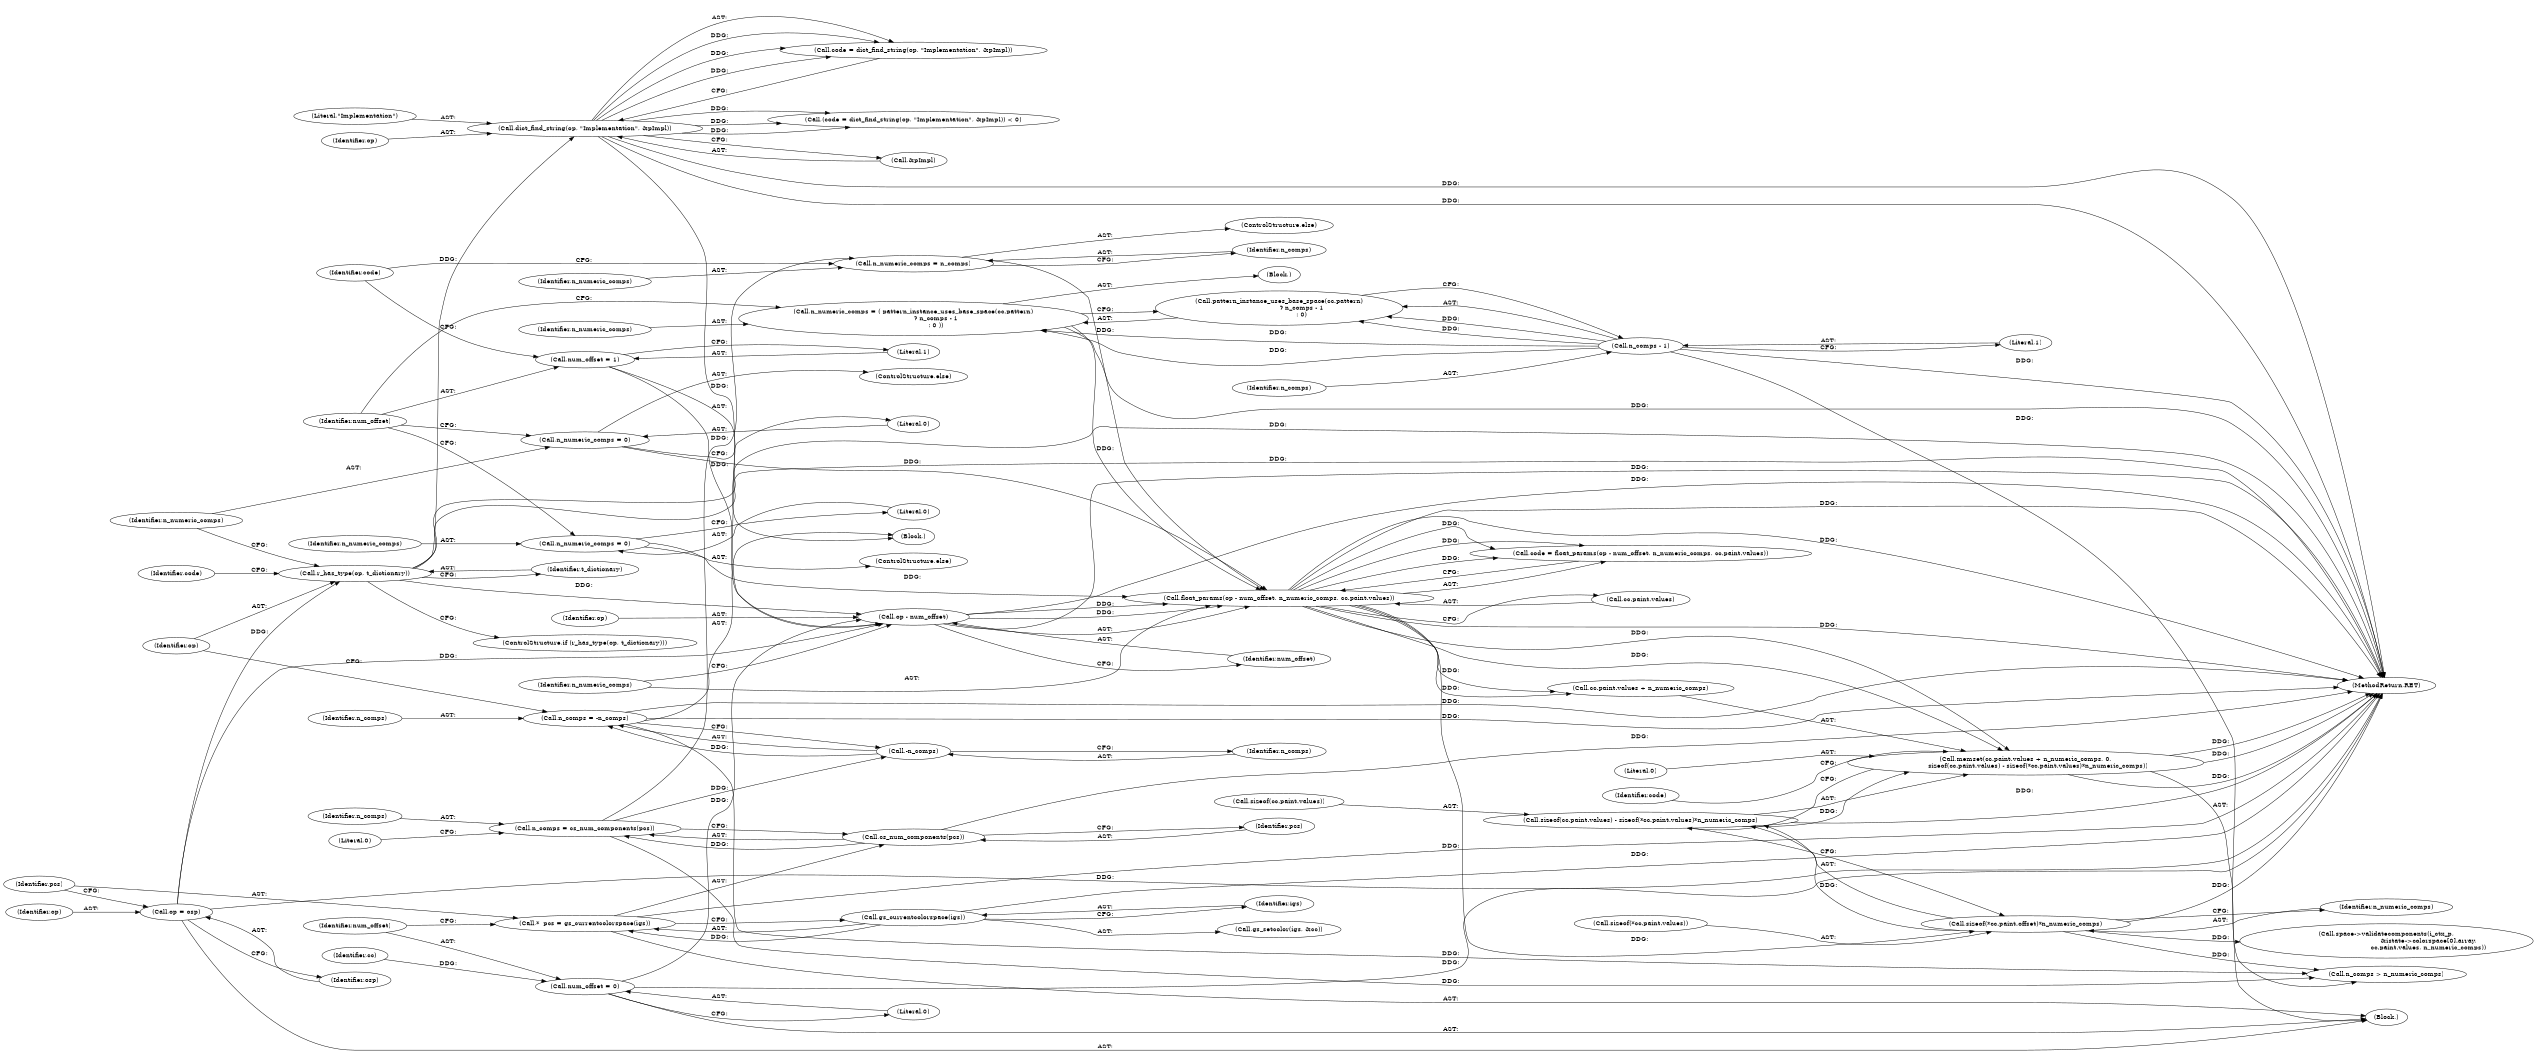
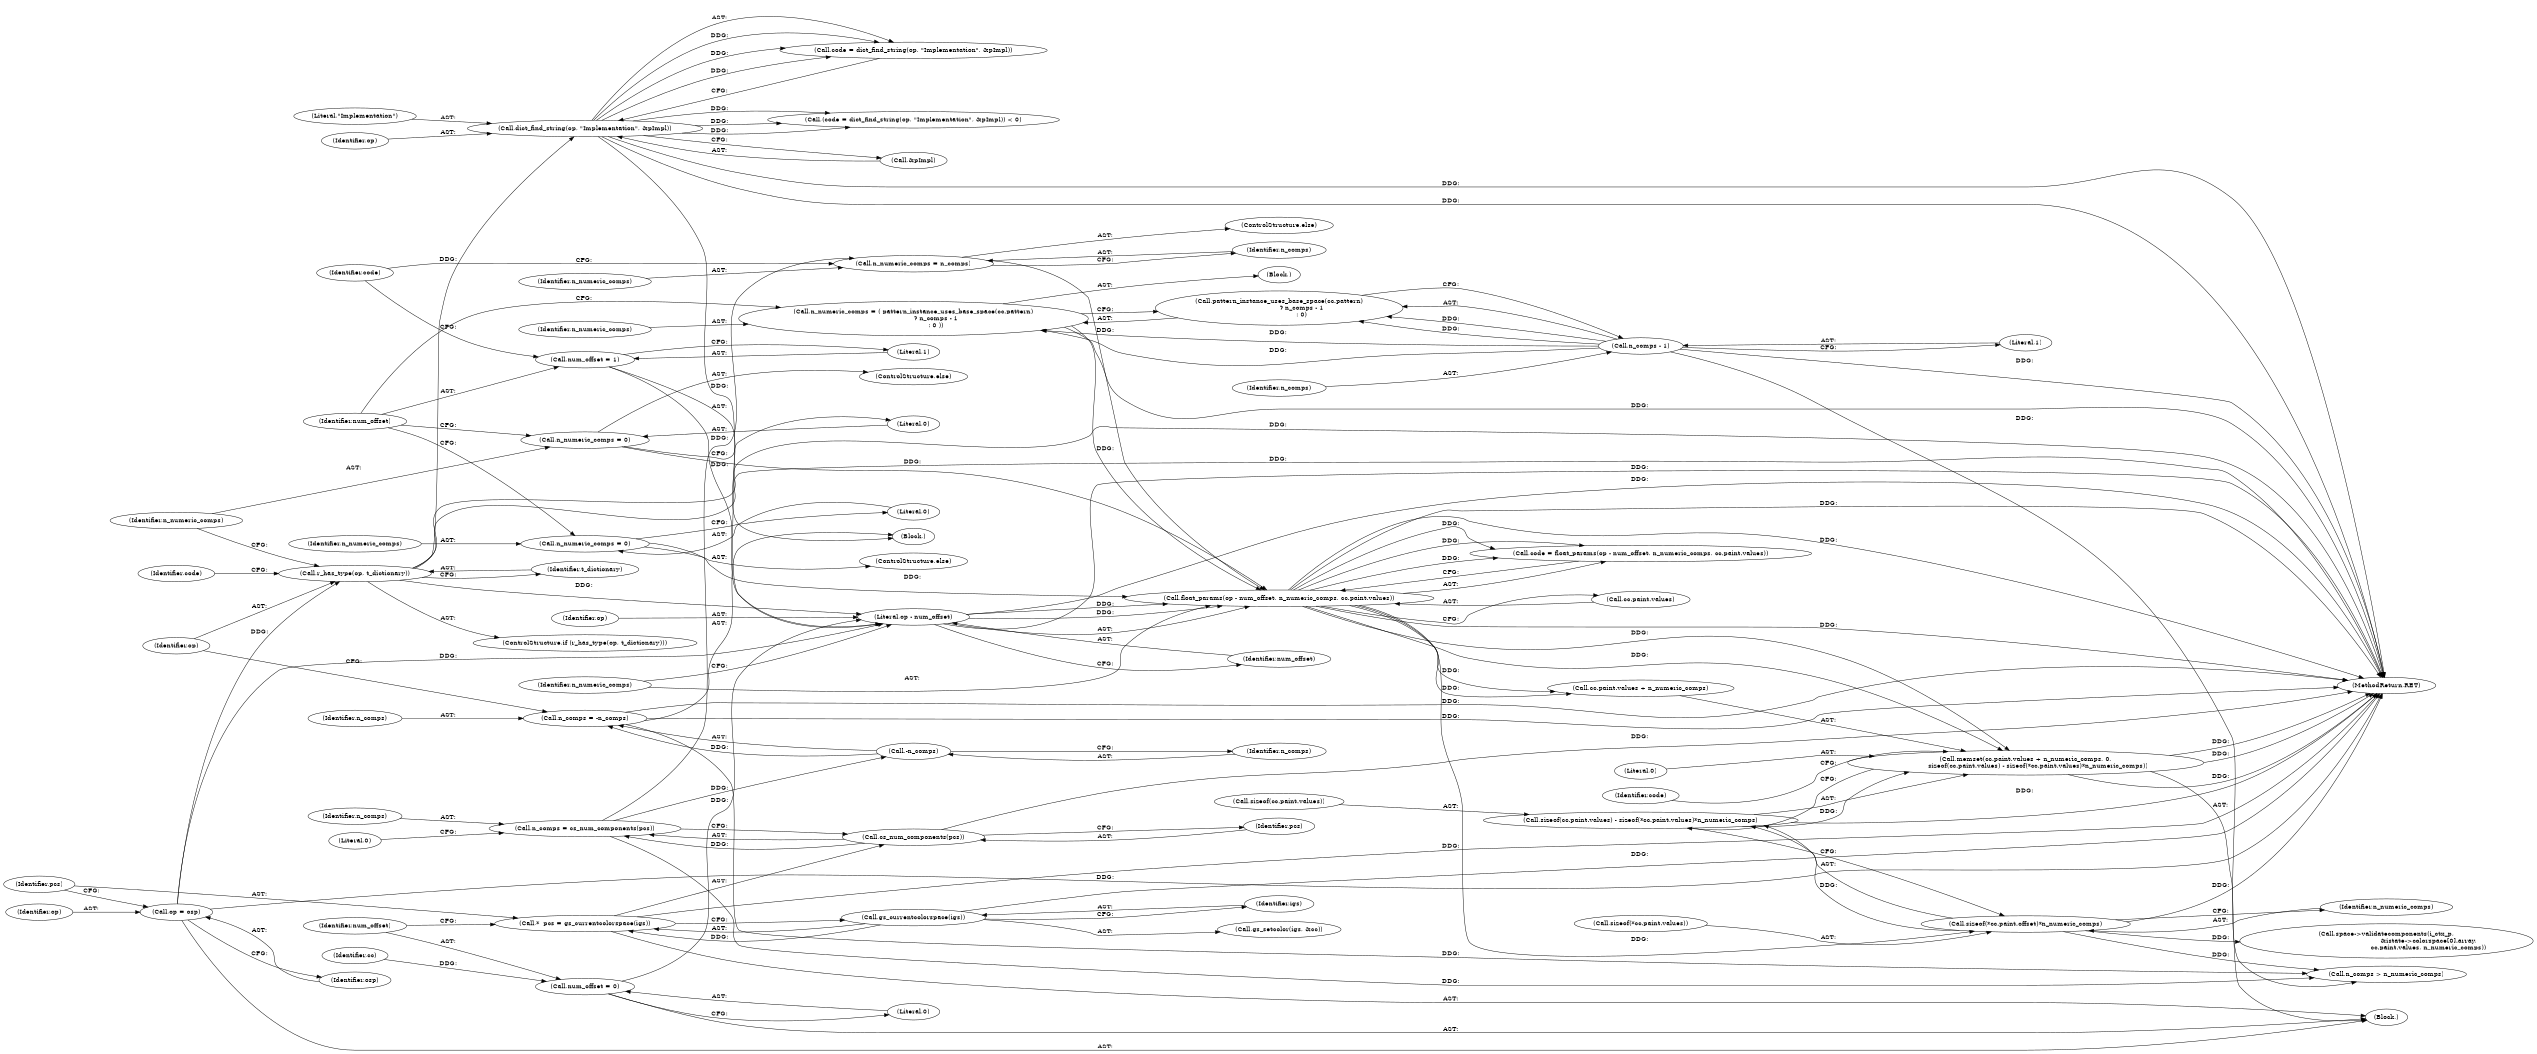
(914, 617) -> (914, 617)
(449, 618) -> (449, 618)
(756, 734) -> none
(1522, 892) -> none
